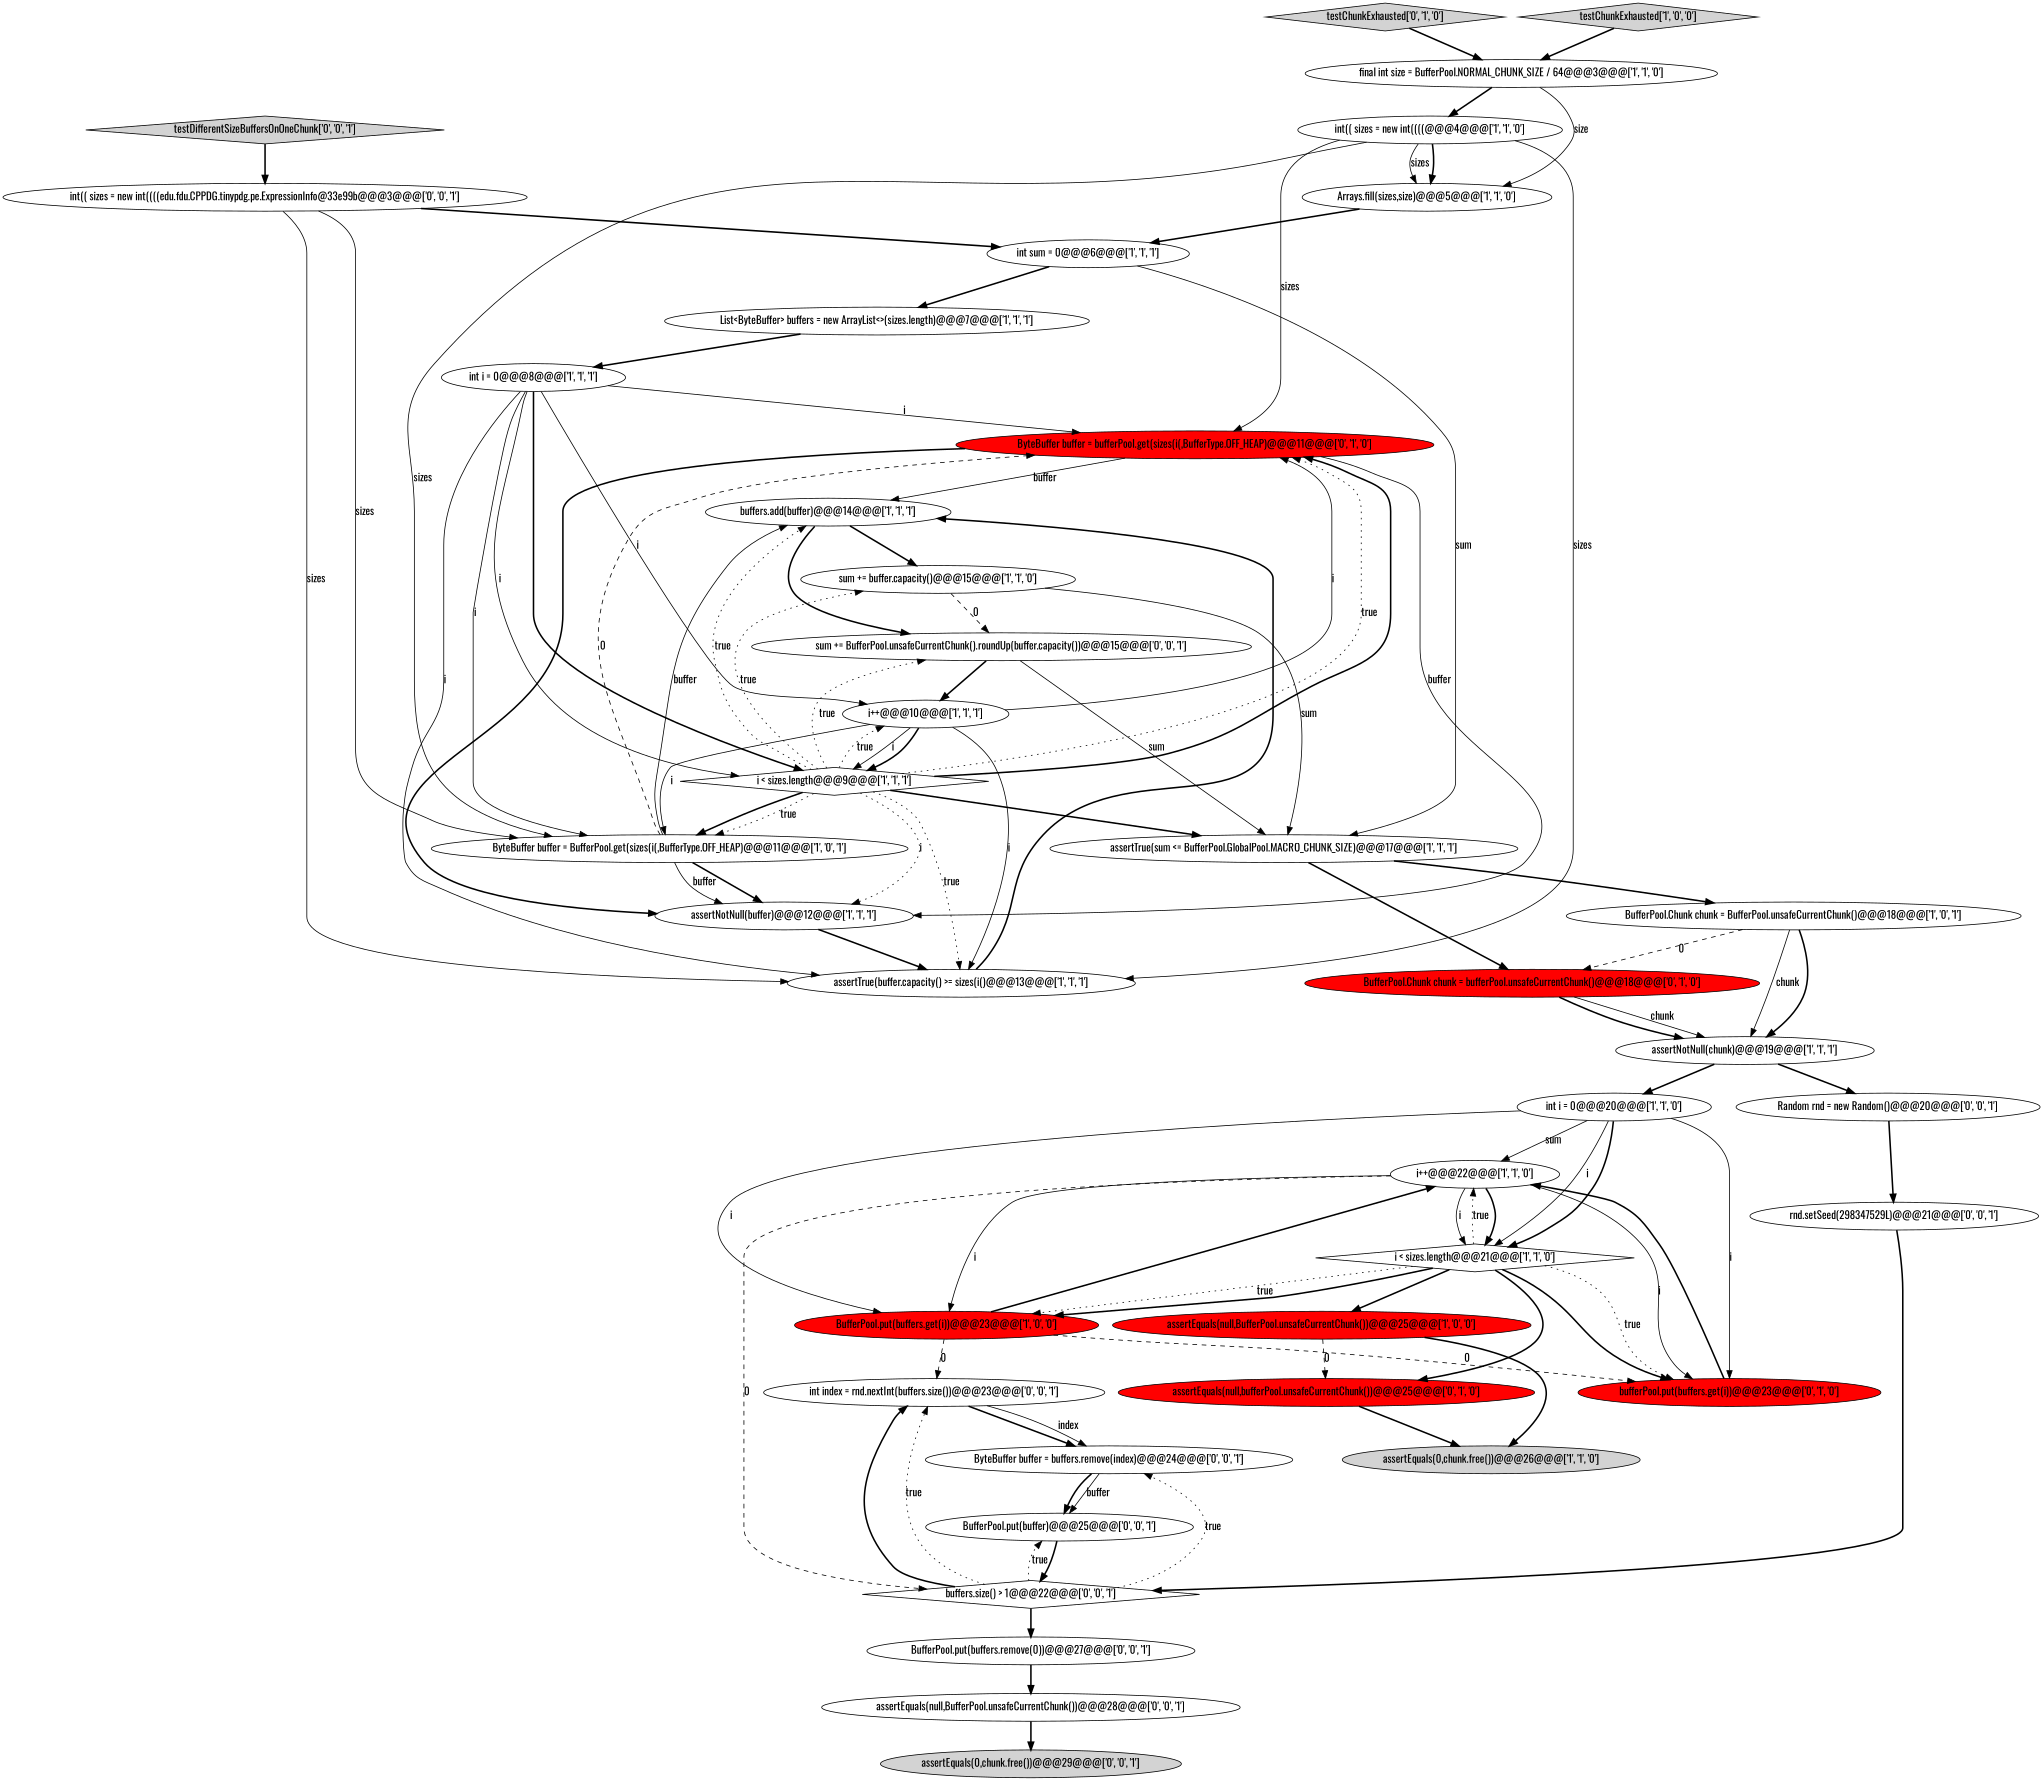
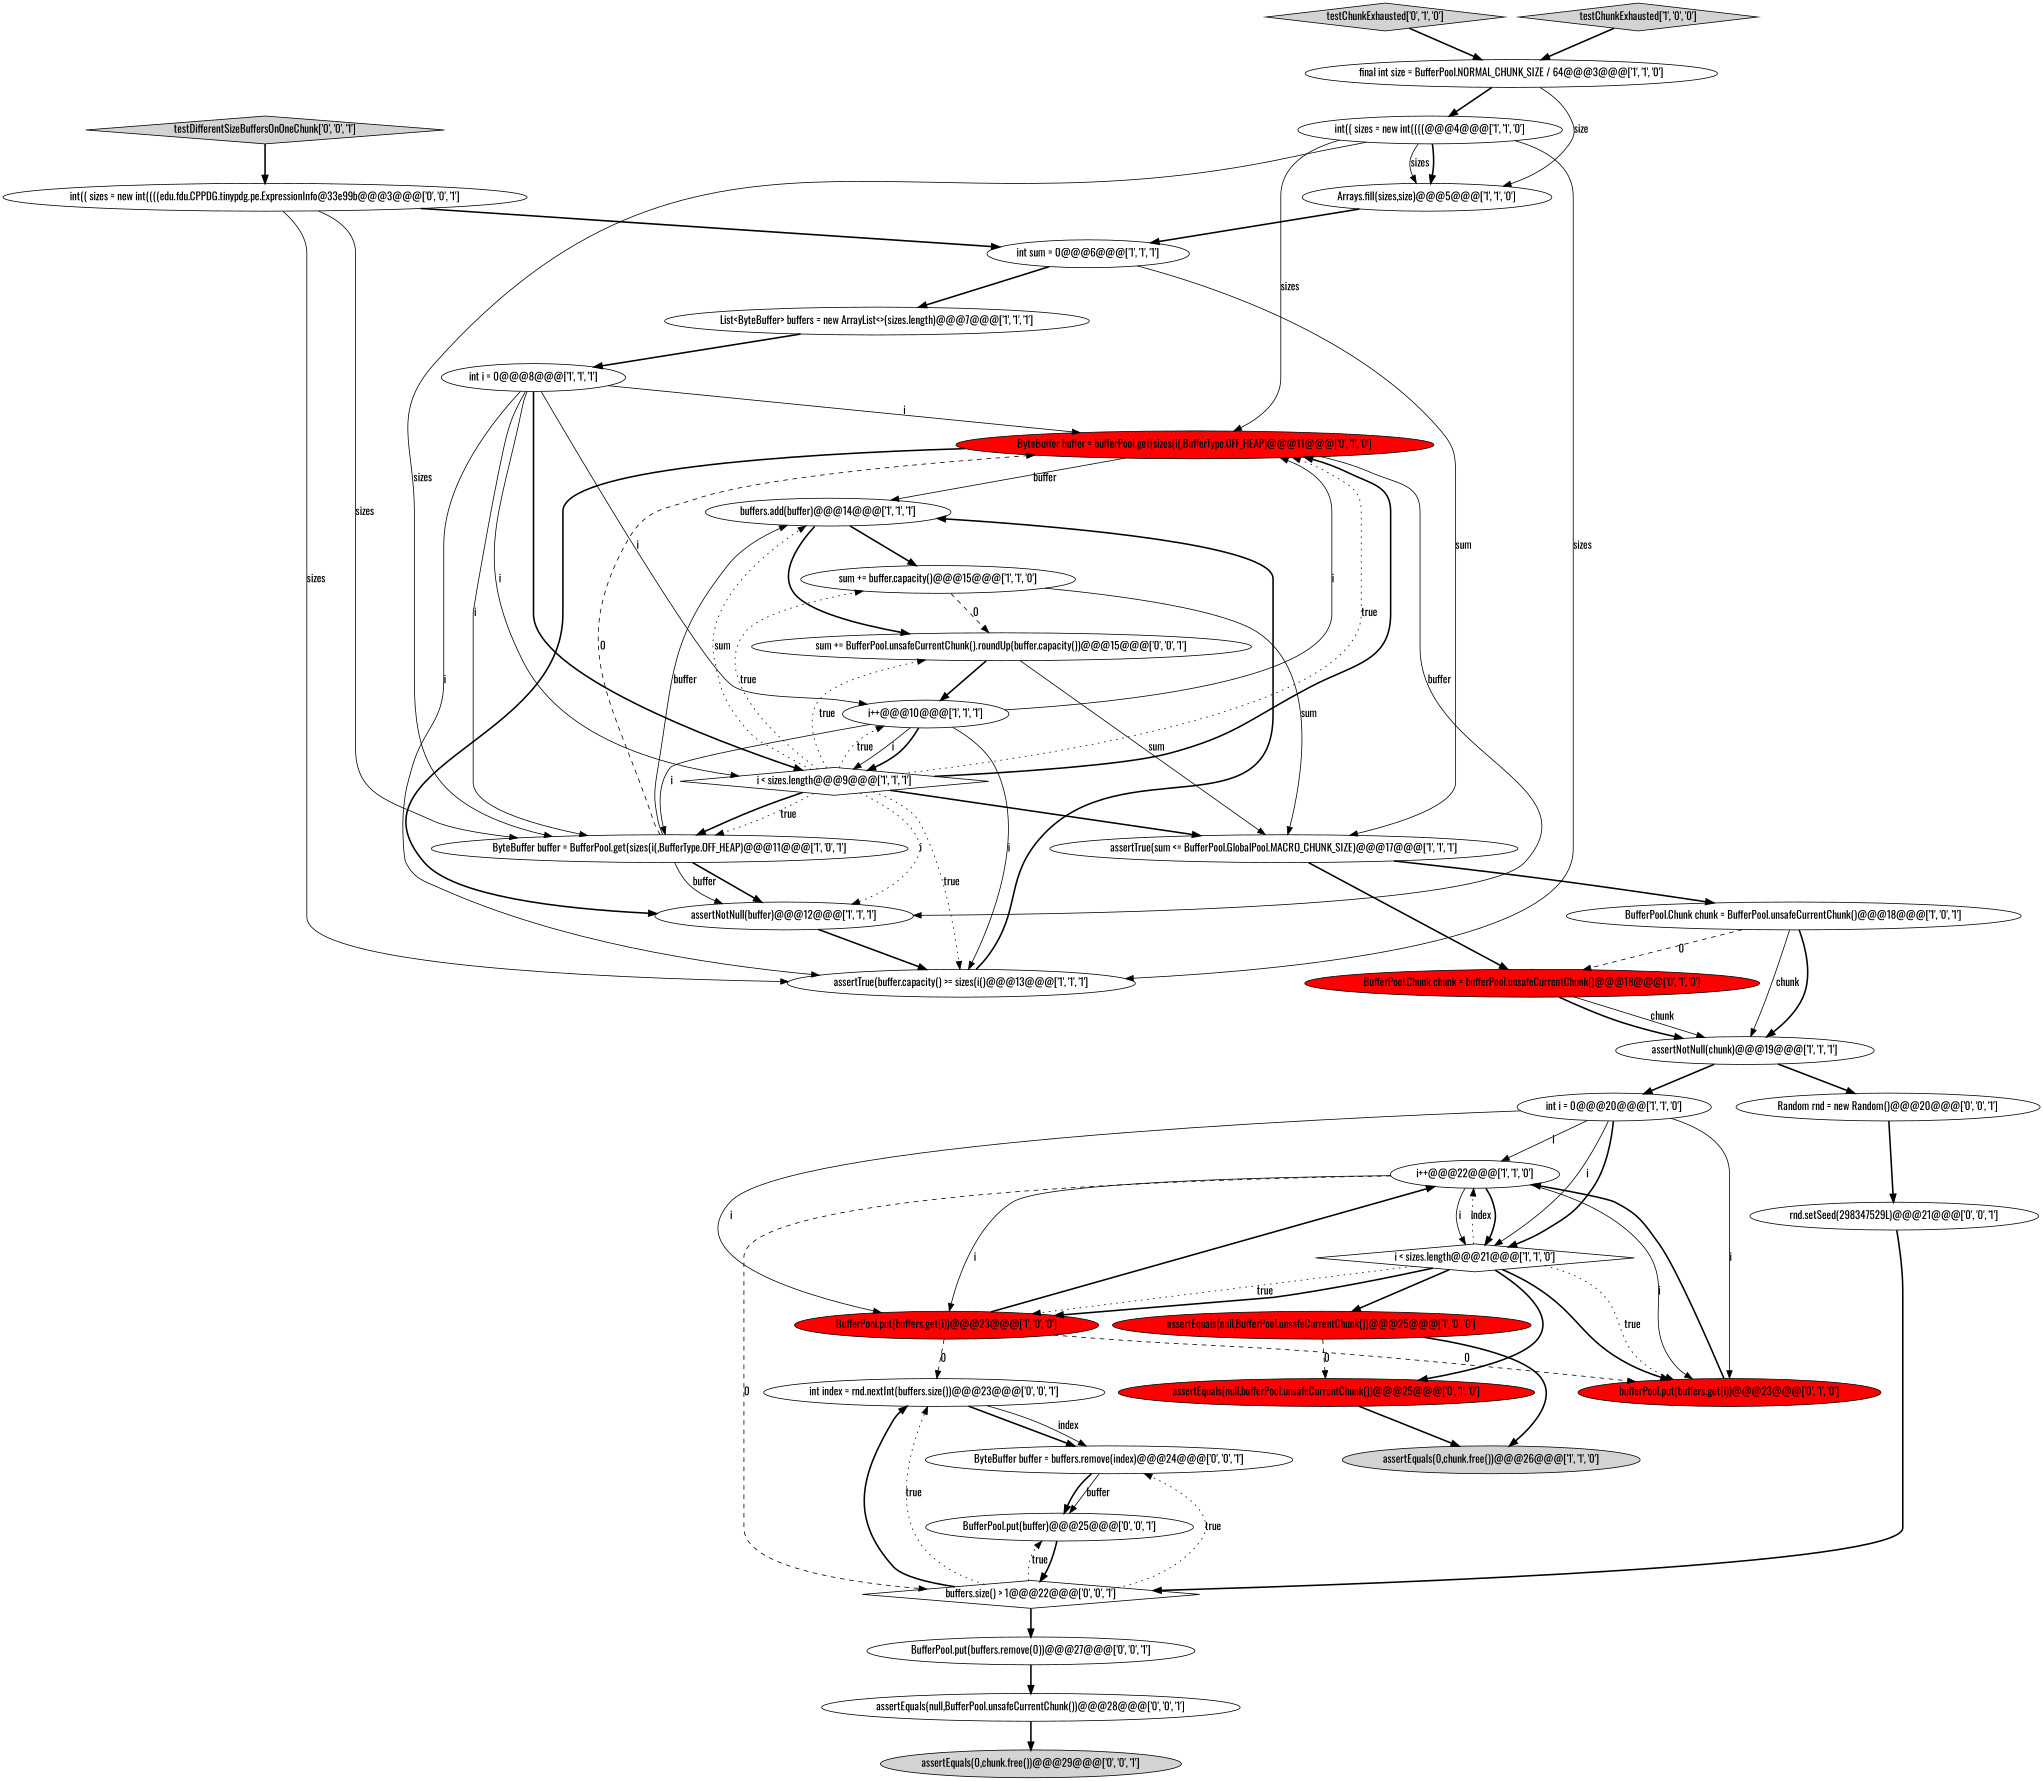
(723, 647) -> (723, 647)
(1554, 1141) -> (1554, 1141)
(1481, 1216) -> (1481, 1216)
